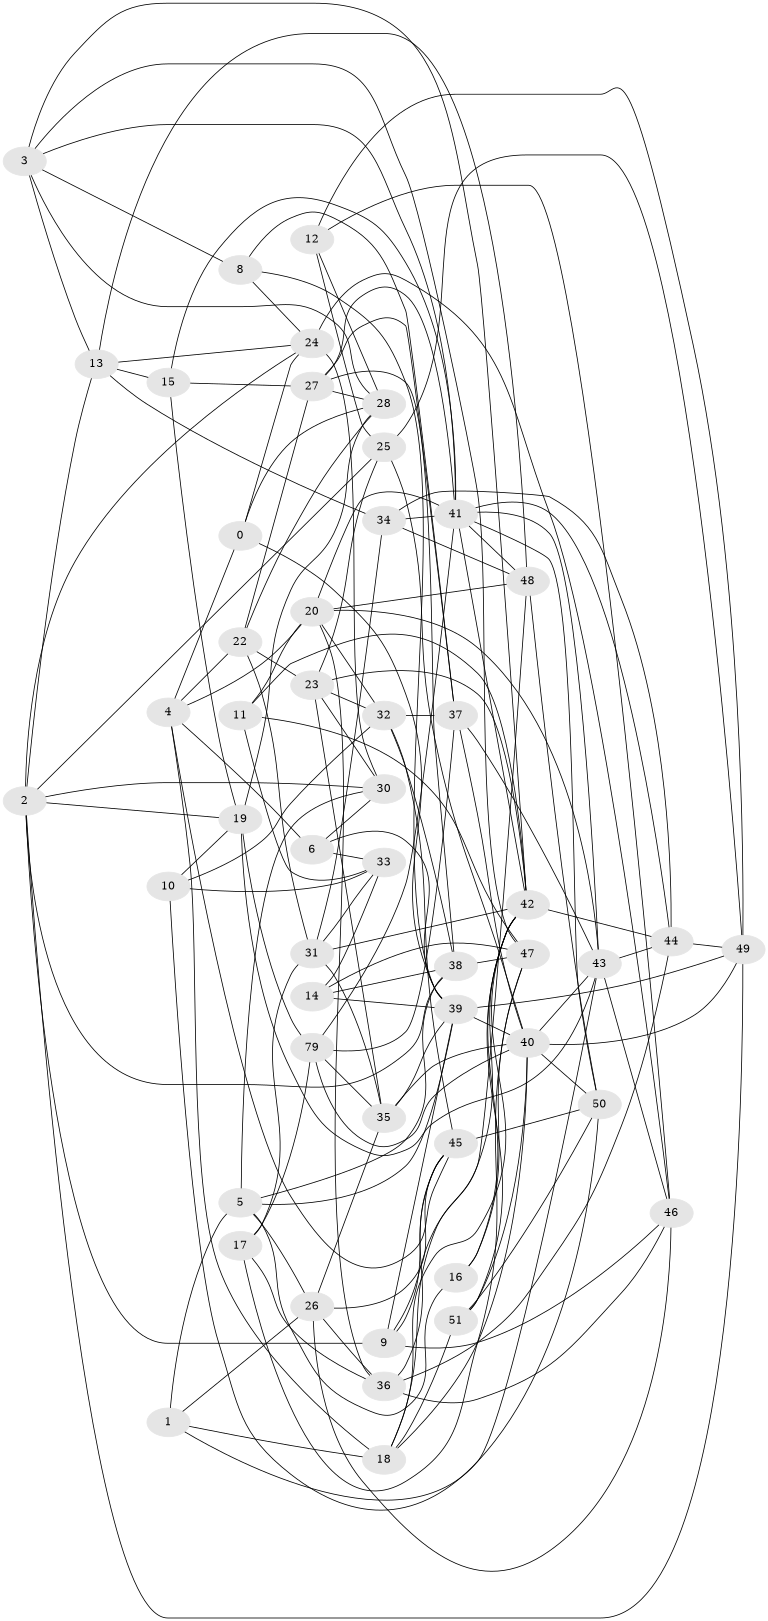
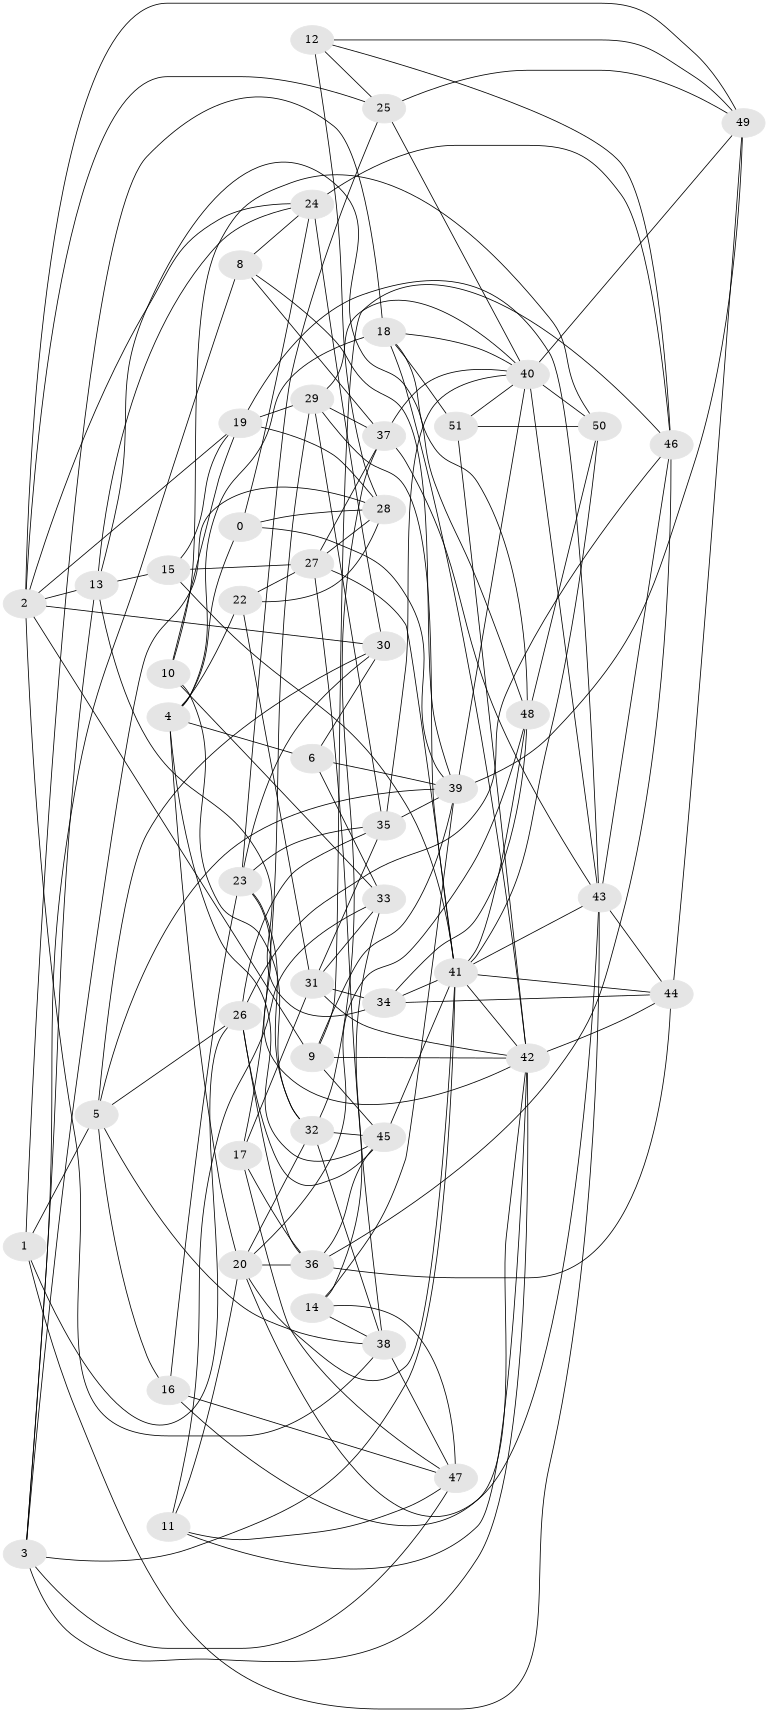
(276, 664) -> (199, 1135)
(312, 1048) -> (312, 399)
(530, 1123) -> (413, 1072)
